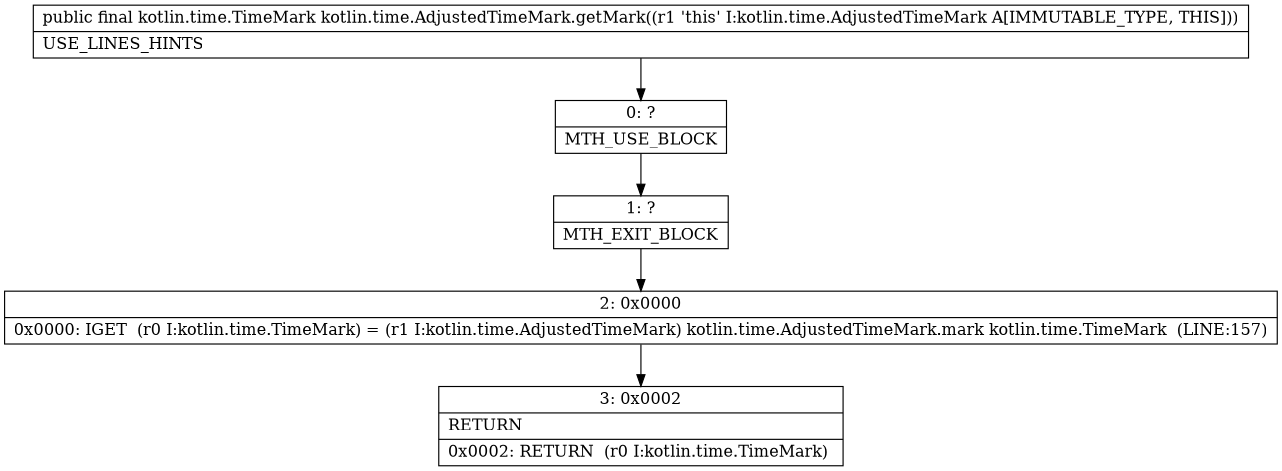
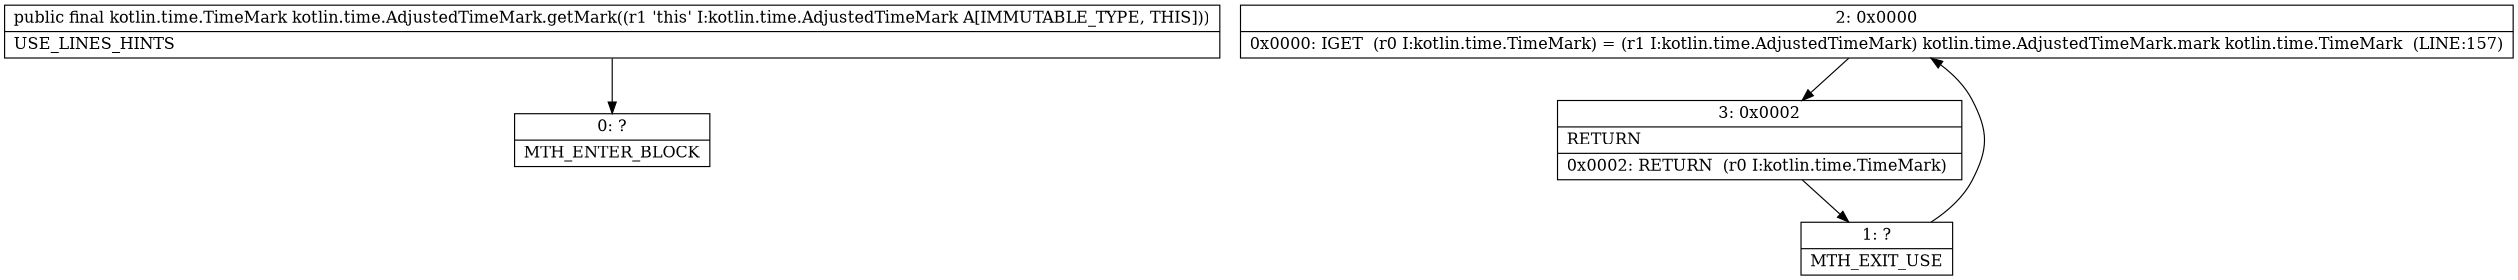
(641, 140) -> (612, 153)
(641, 169) -> (1821, 197)
(641, 235) -> (1877, 261)
